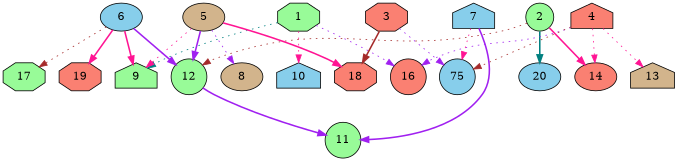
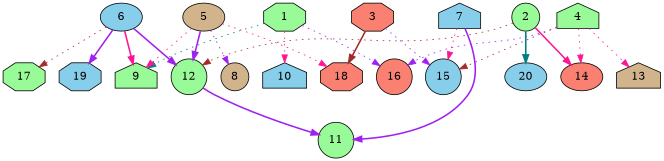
(592, 17) -> (578, 17)
(274, 38) -> (267, 39)
(103, 43) -> (103, 43)
(80, 77) -> (80, 77)
(242, 77) -> (235, 77)
(457, 77) -> (443, 77)
